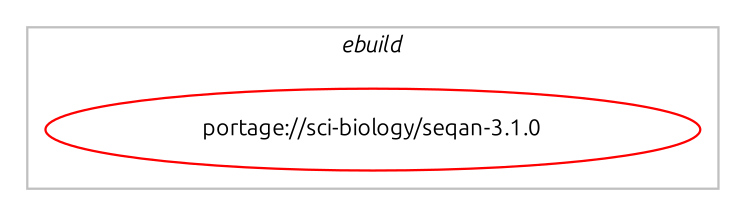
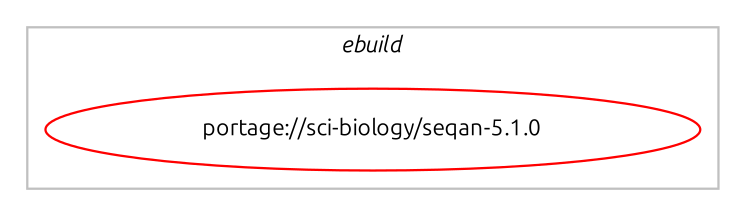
(373, 130) -> (373, 130)
